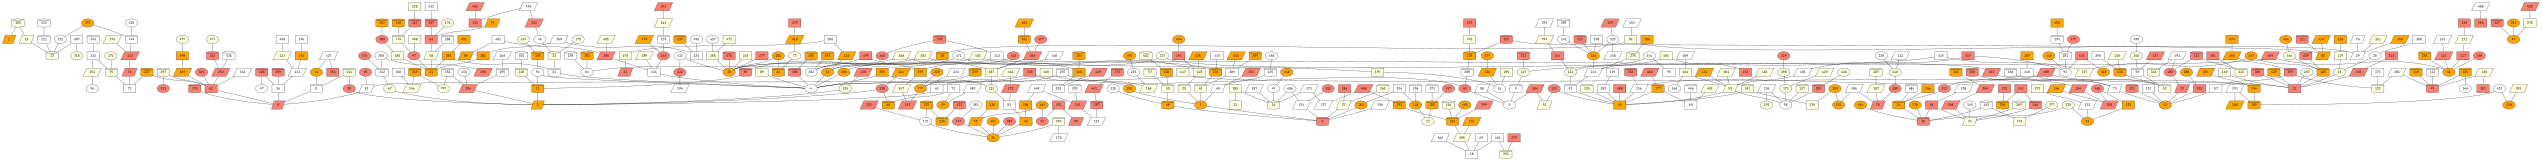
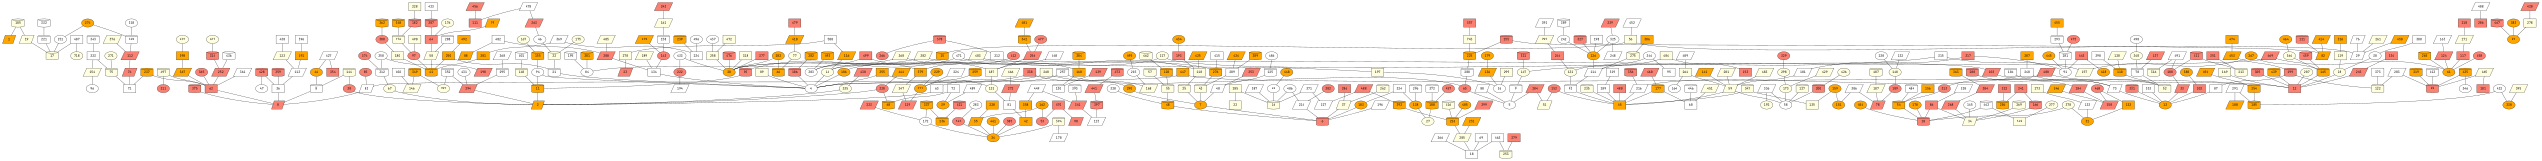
(828, 72) -> (828, 72)
(1183, 72) -> (1183, 72)
